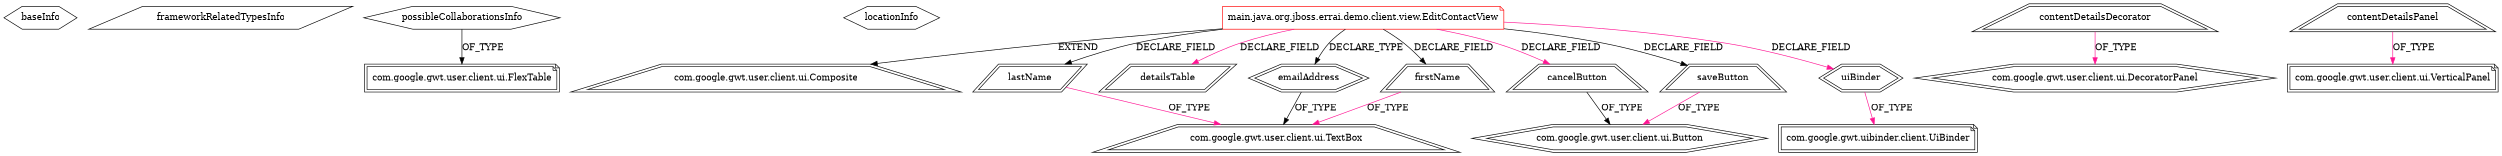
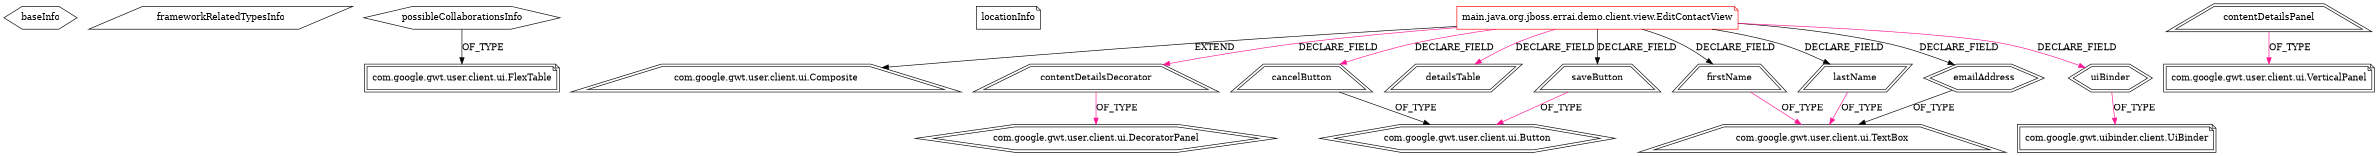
(892, 18) -> (1008, 18)
none -> (1313, 41)
(1366, 48) -> (1959, 48)
